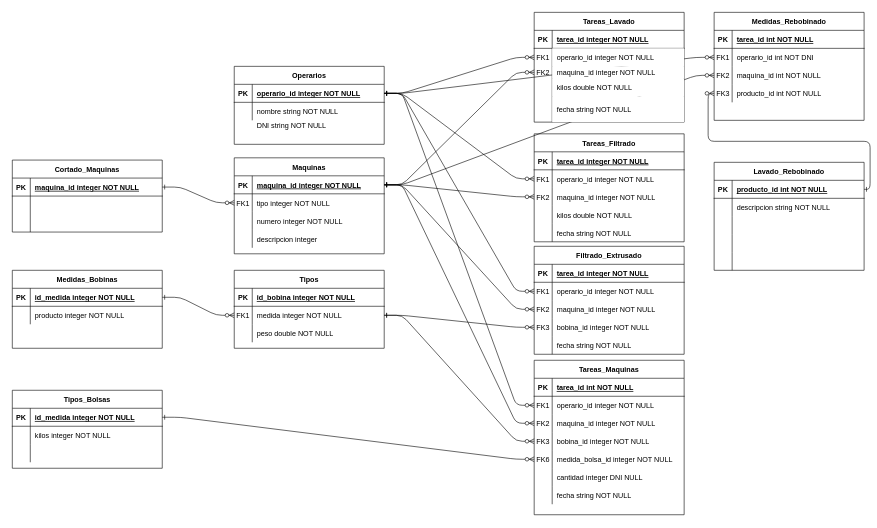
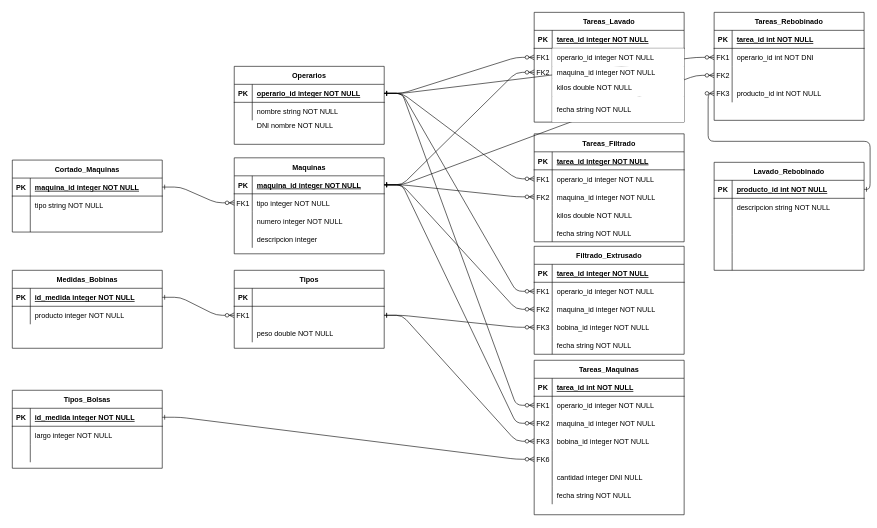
(789, 22) -> (789, 22)
(798, 75) -> none
(291, 125) -> (292, 125)
none -> (96, 205)
(318, 297) -> none
(318, 315) -> none
(74, 436) -> (74, 436)
(618, 459) -> none
